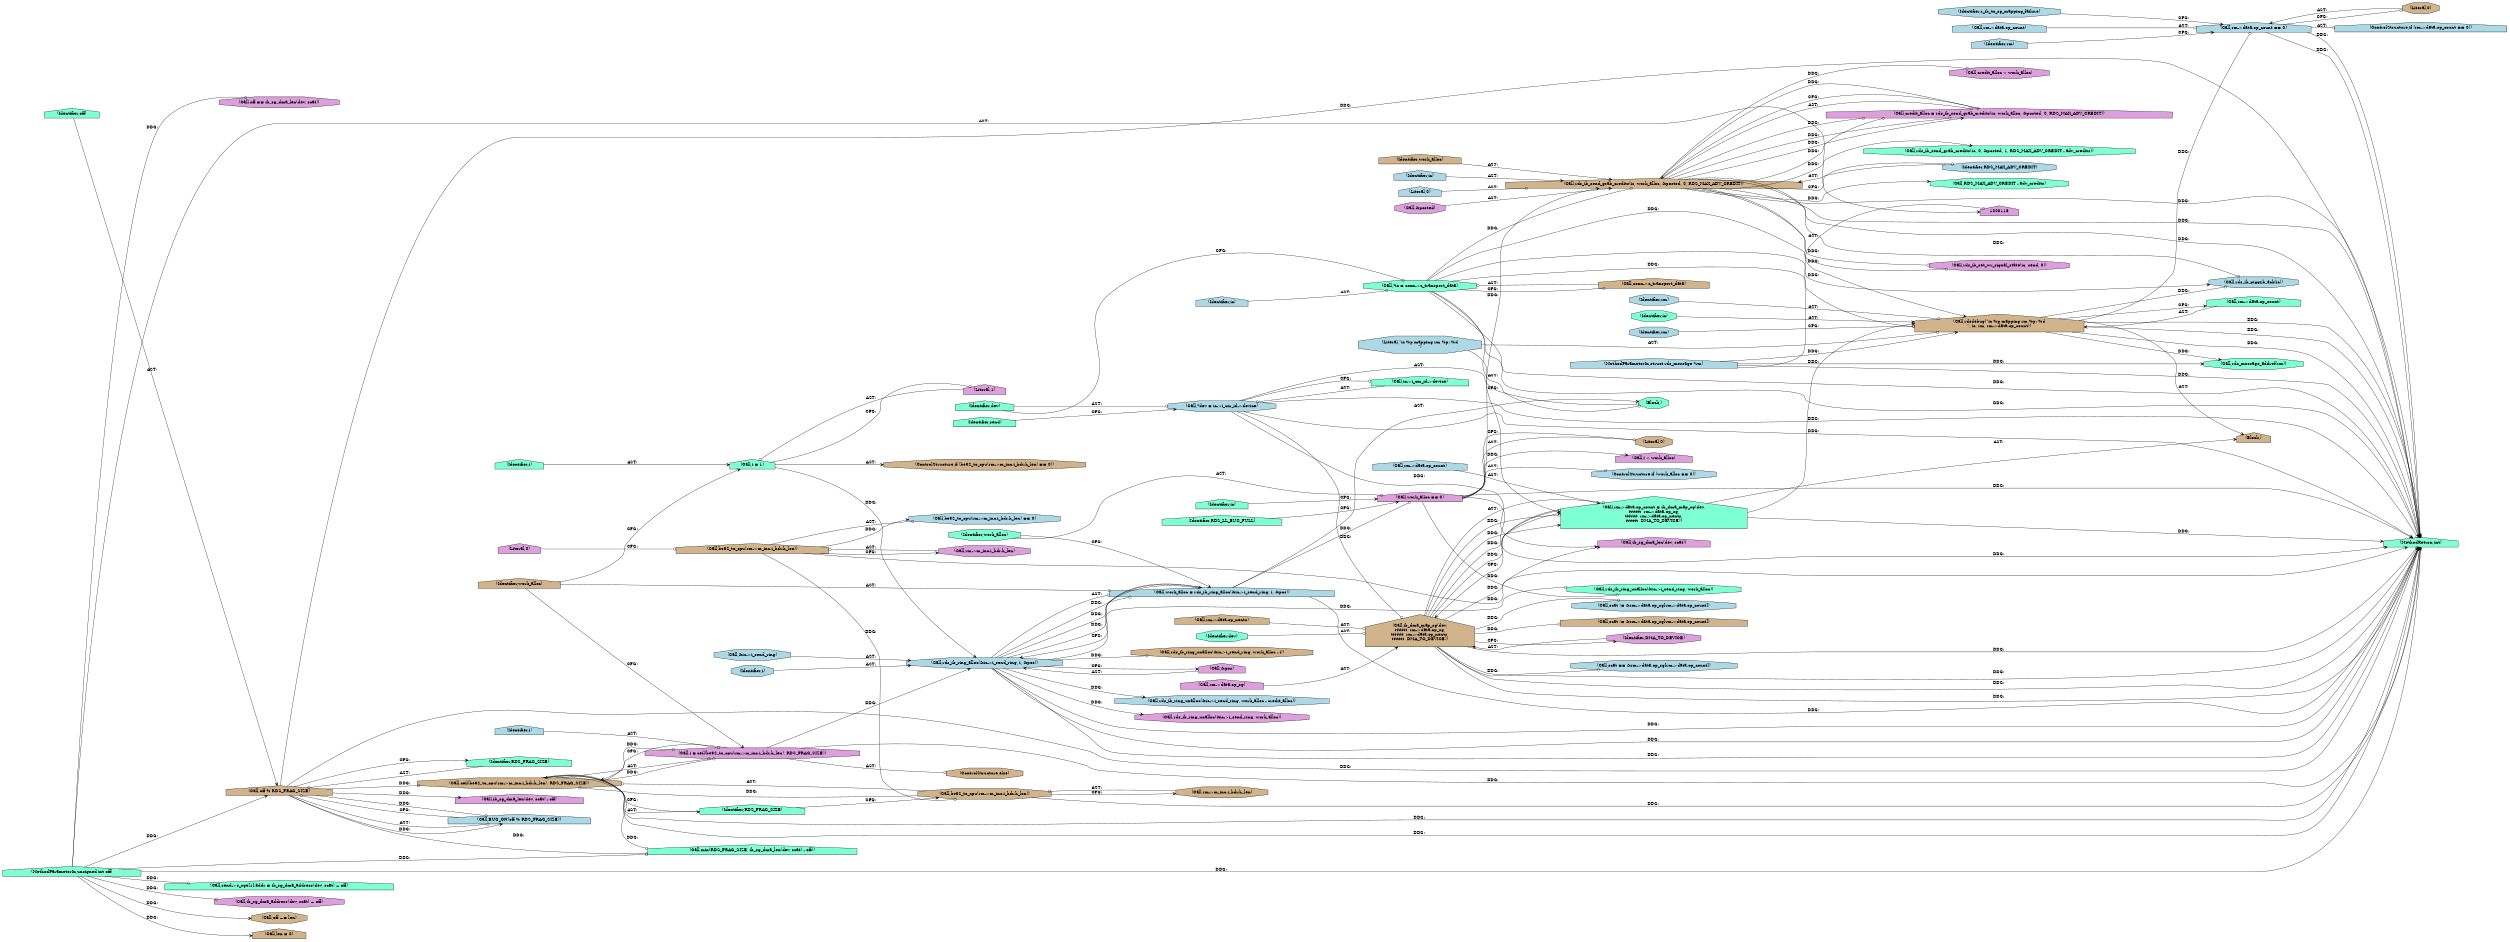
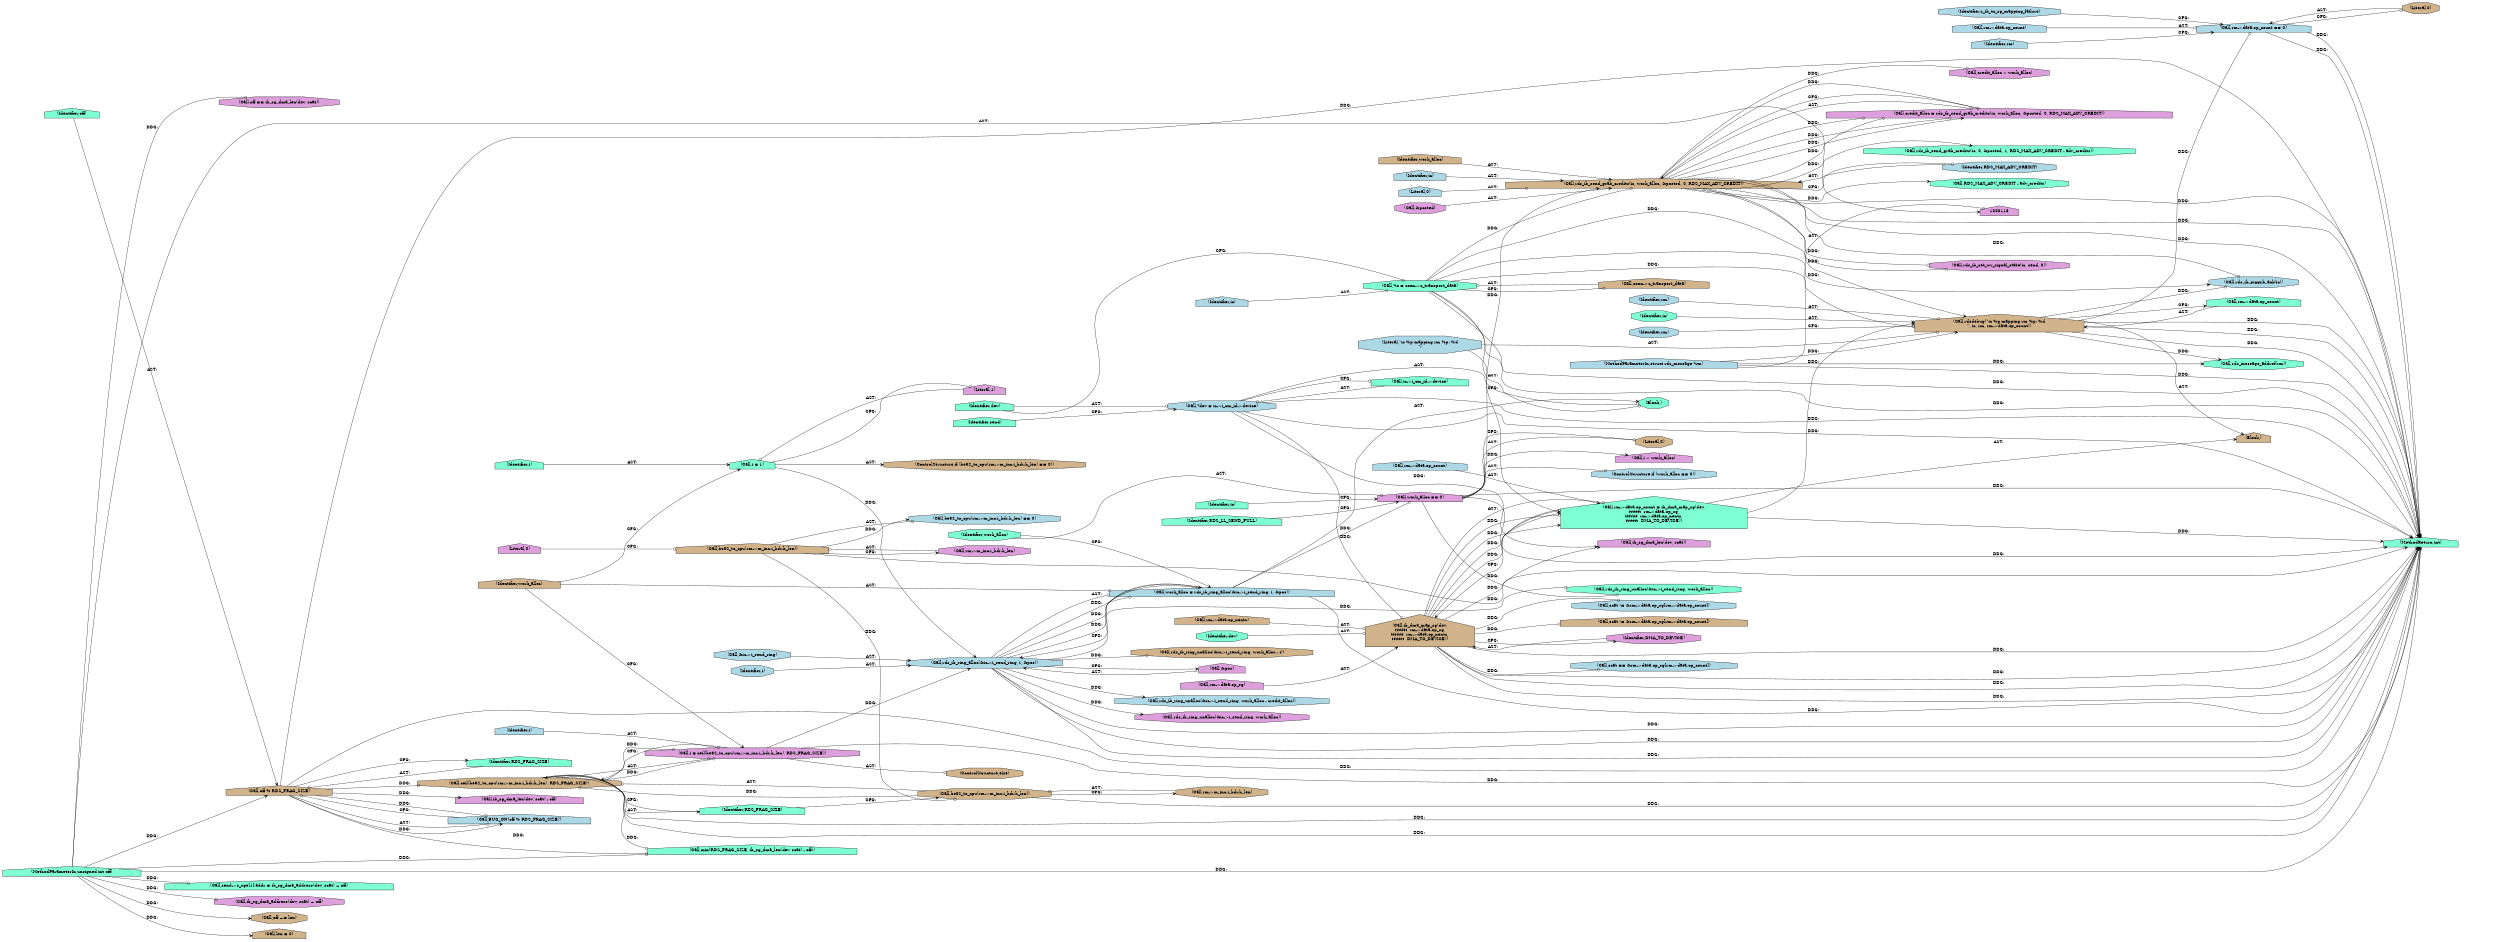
(2421, 28) -> none
(1222, 521) -> (1222, 521)
